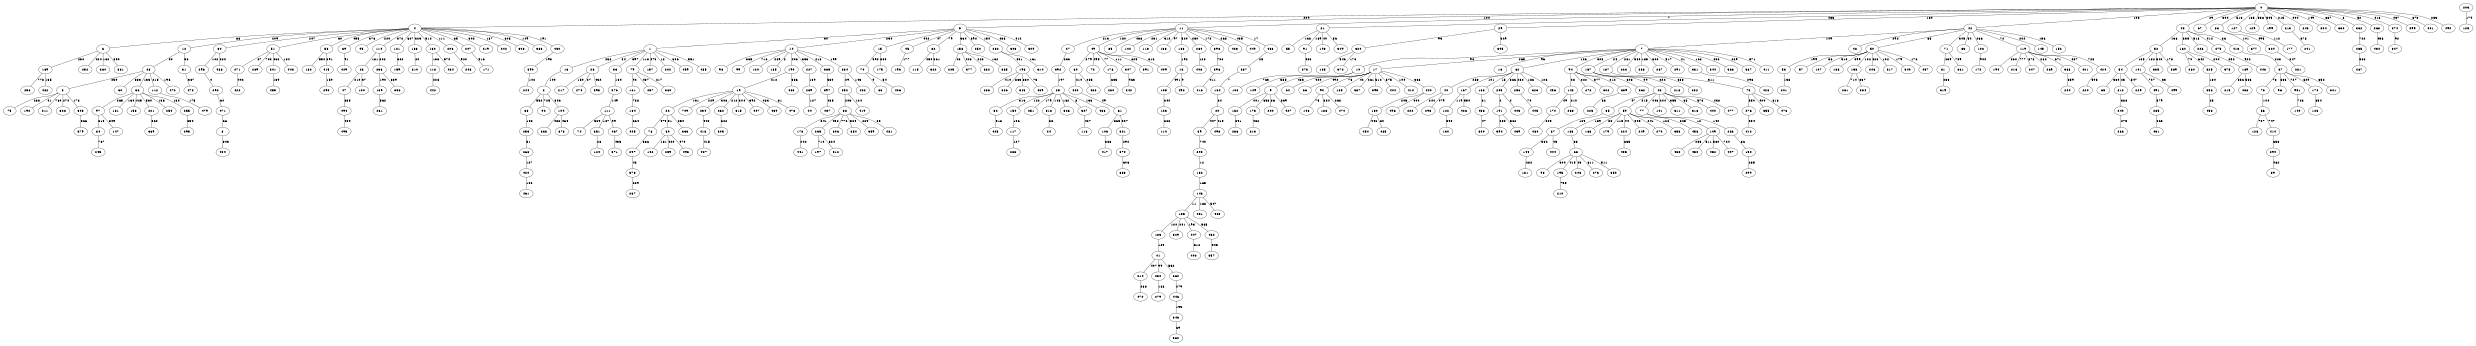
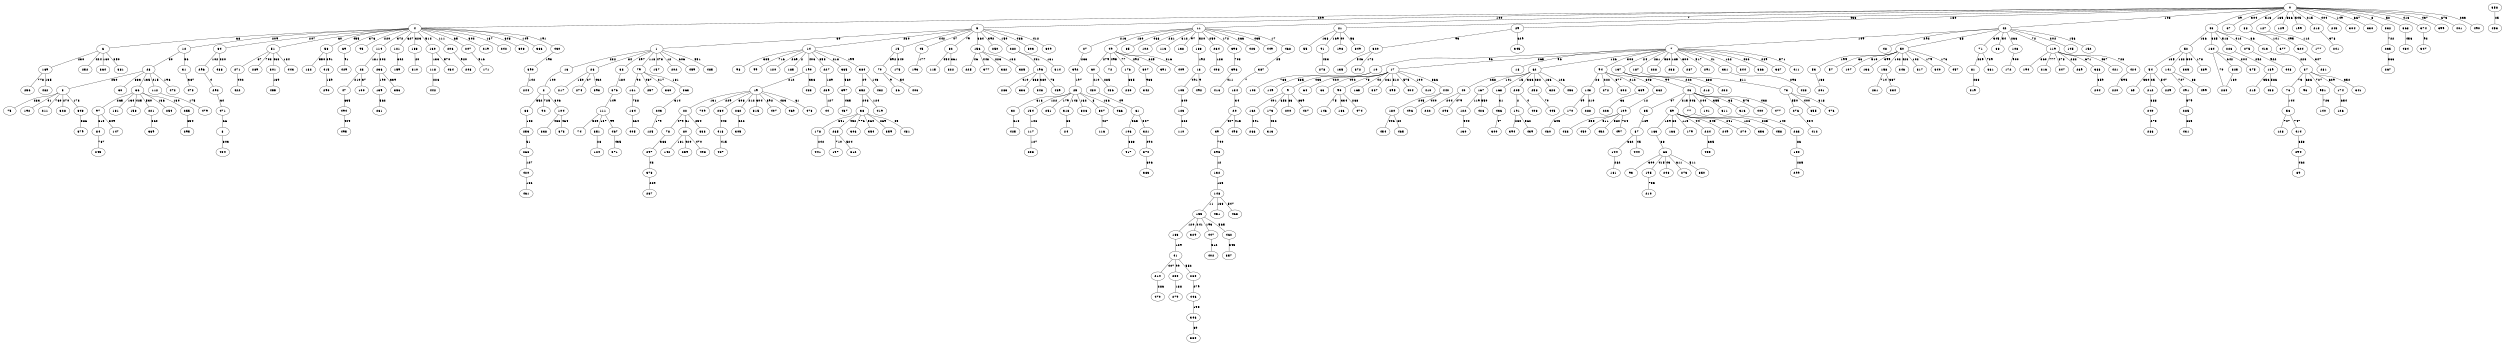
(1119, 59) -> (1136, 59)
(2210, 80) -> (2230, 80)
none -> (686, 90)
(1685, 119) -> (1642, 101)
